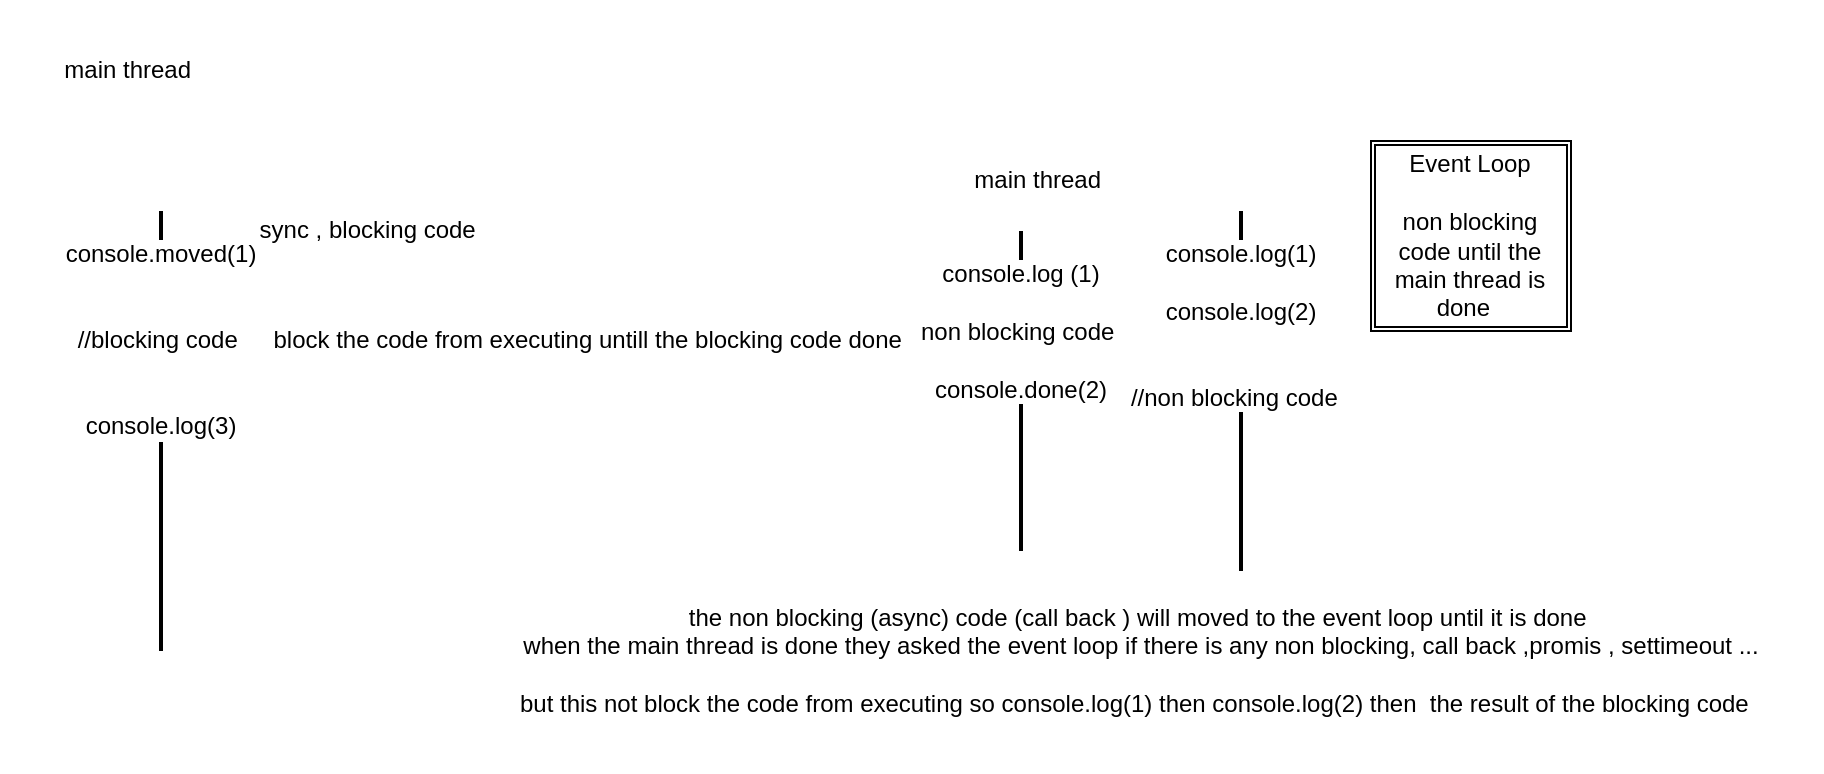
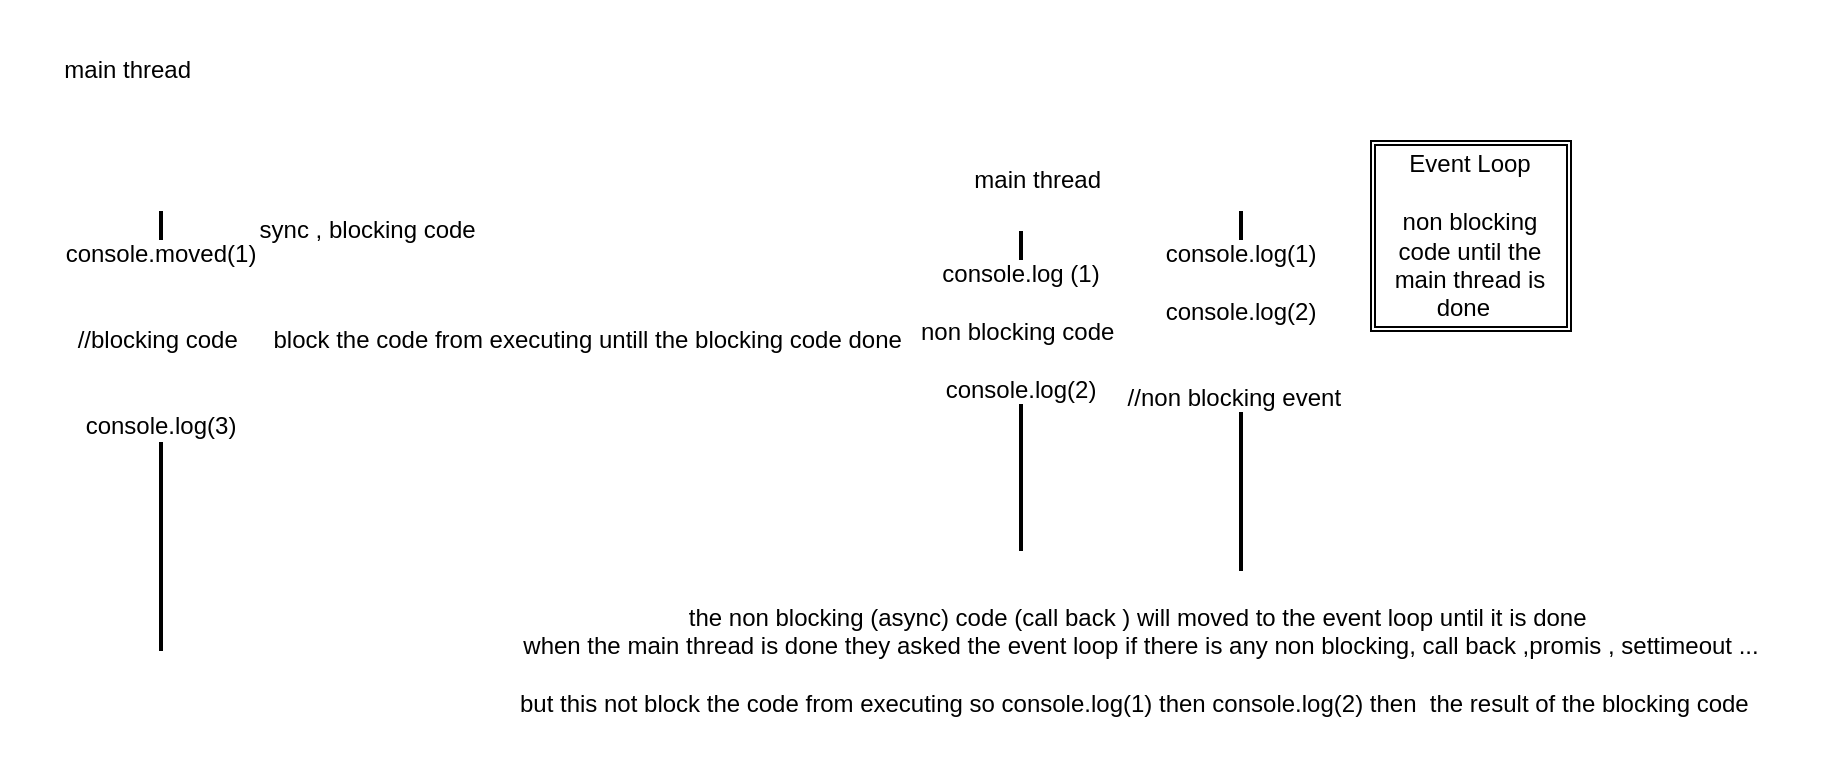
(1242, 284) -> (1242, 284)
(1022, 304) -> (1022, 304)
